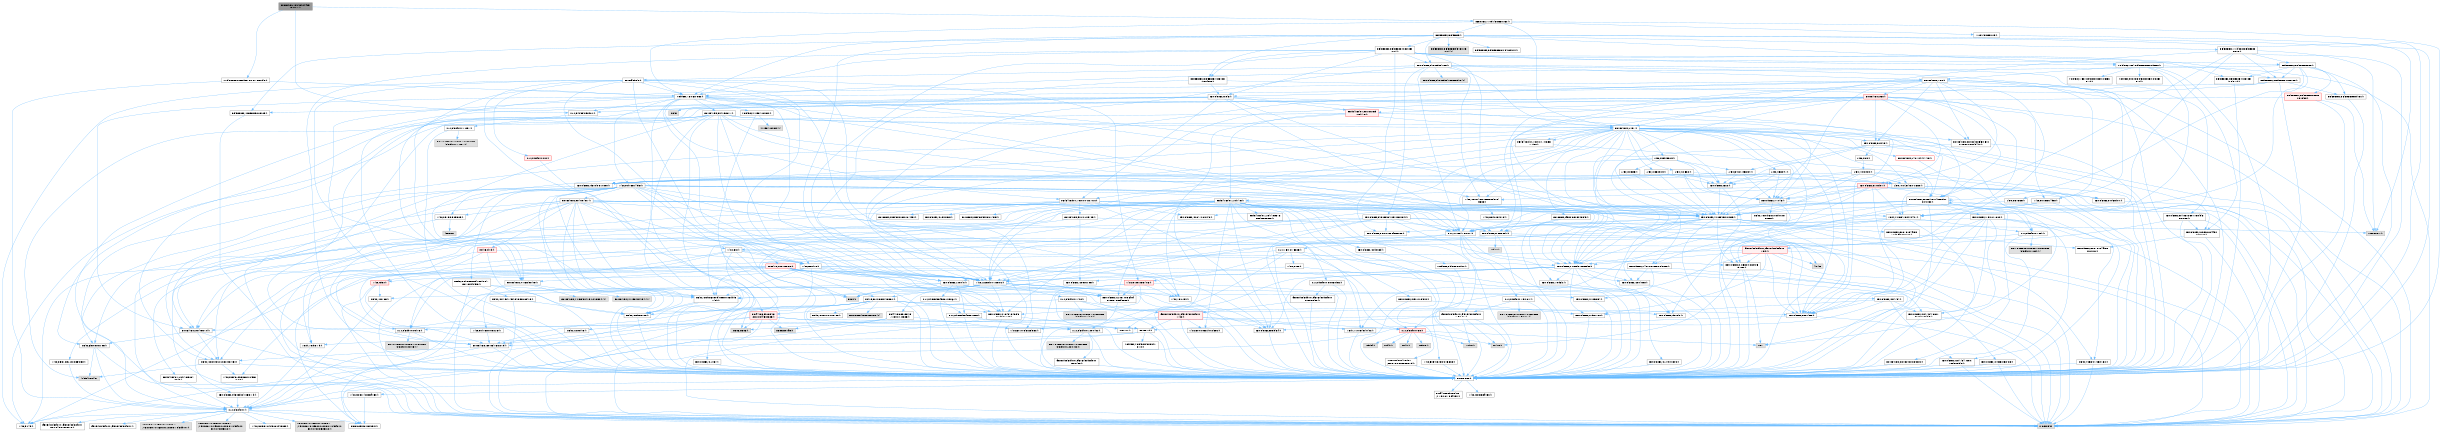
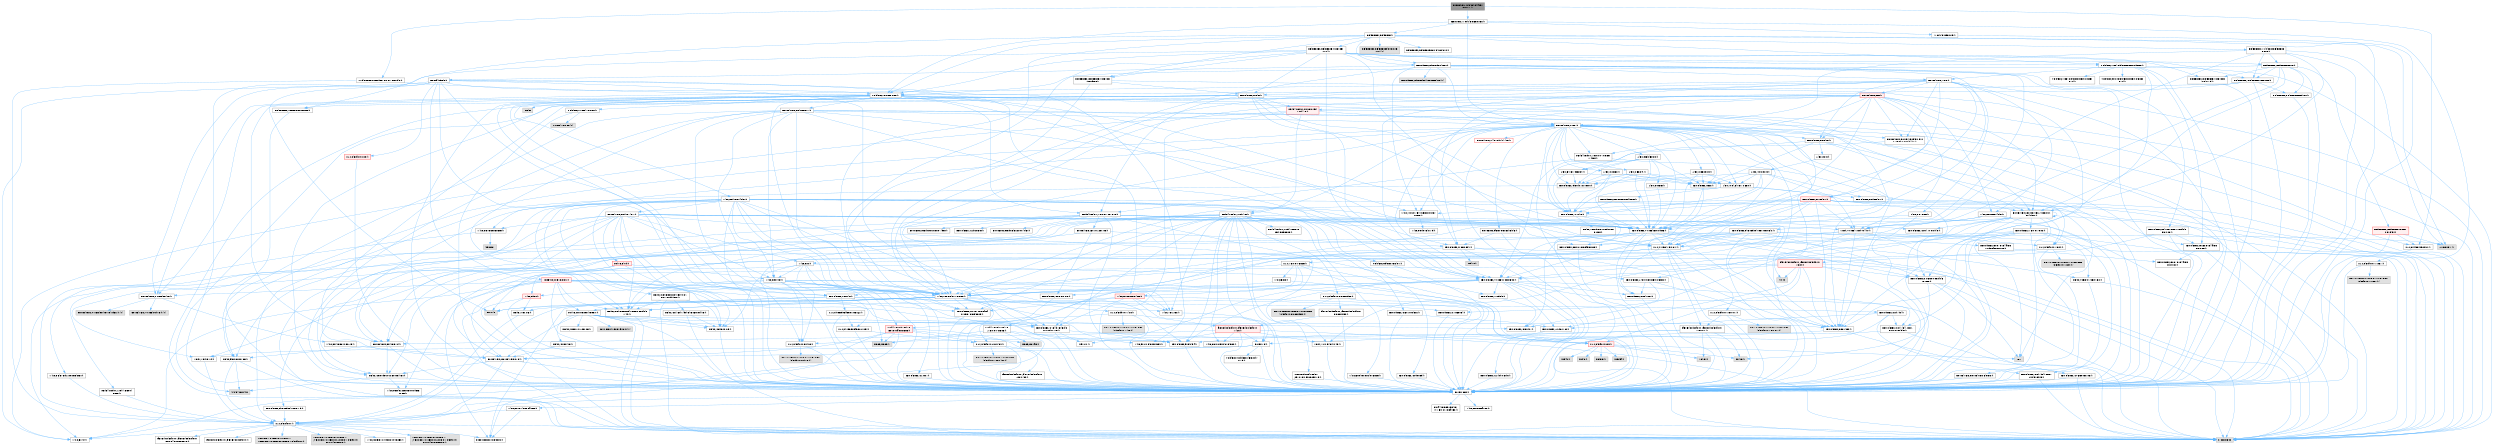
none -> (1619, 199)
none -> (1293, 313)
